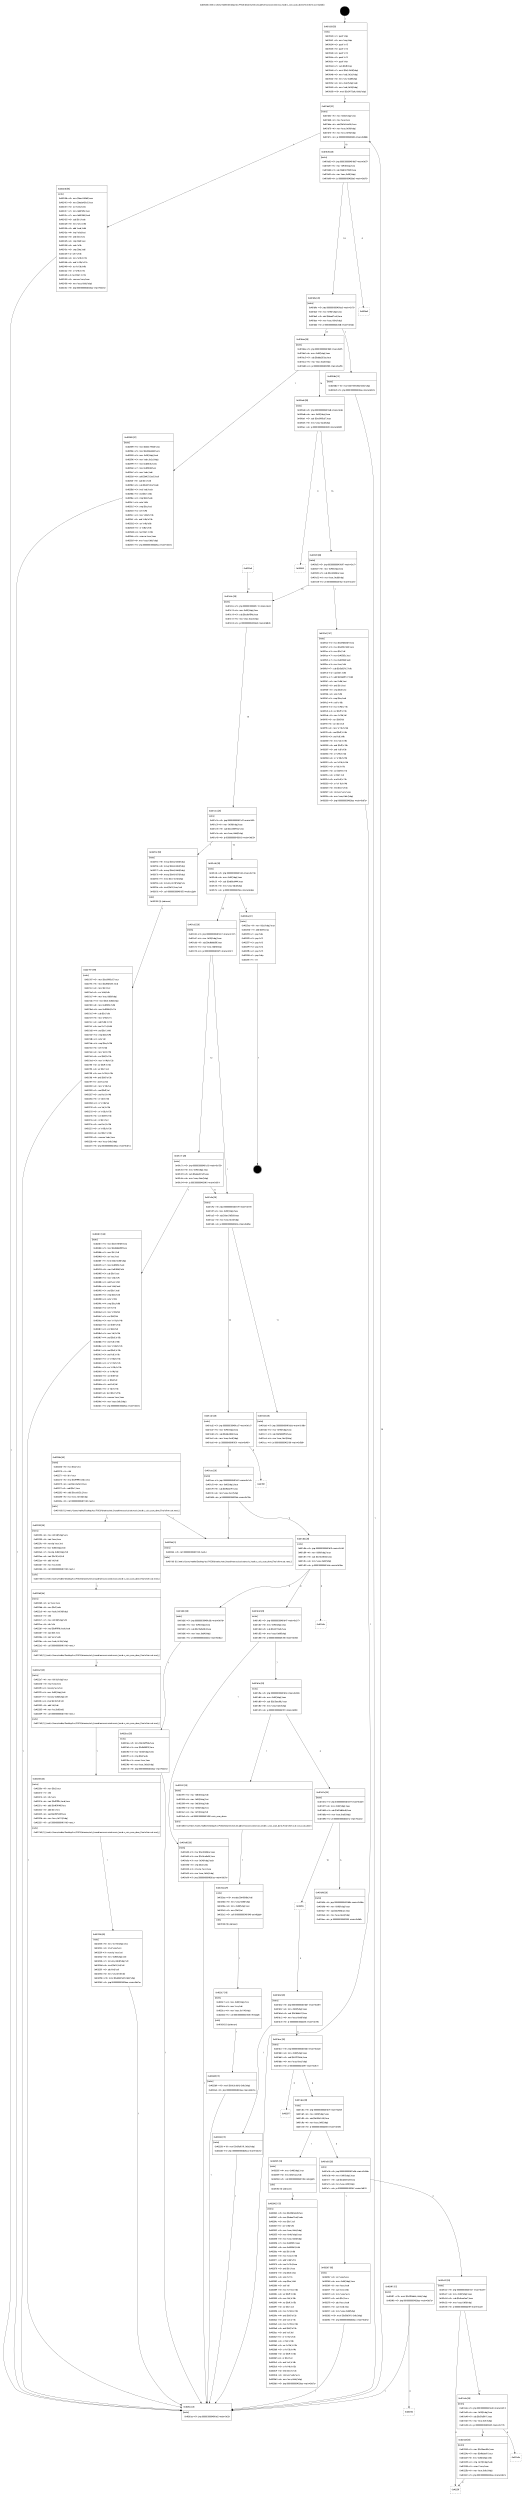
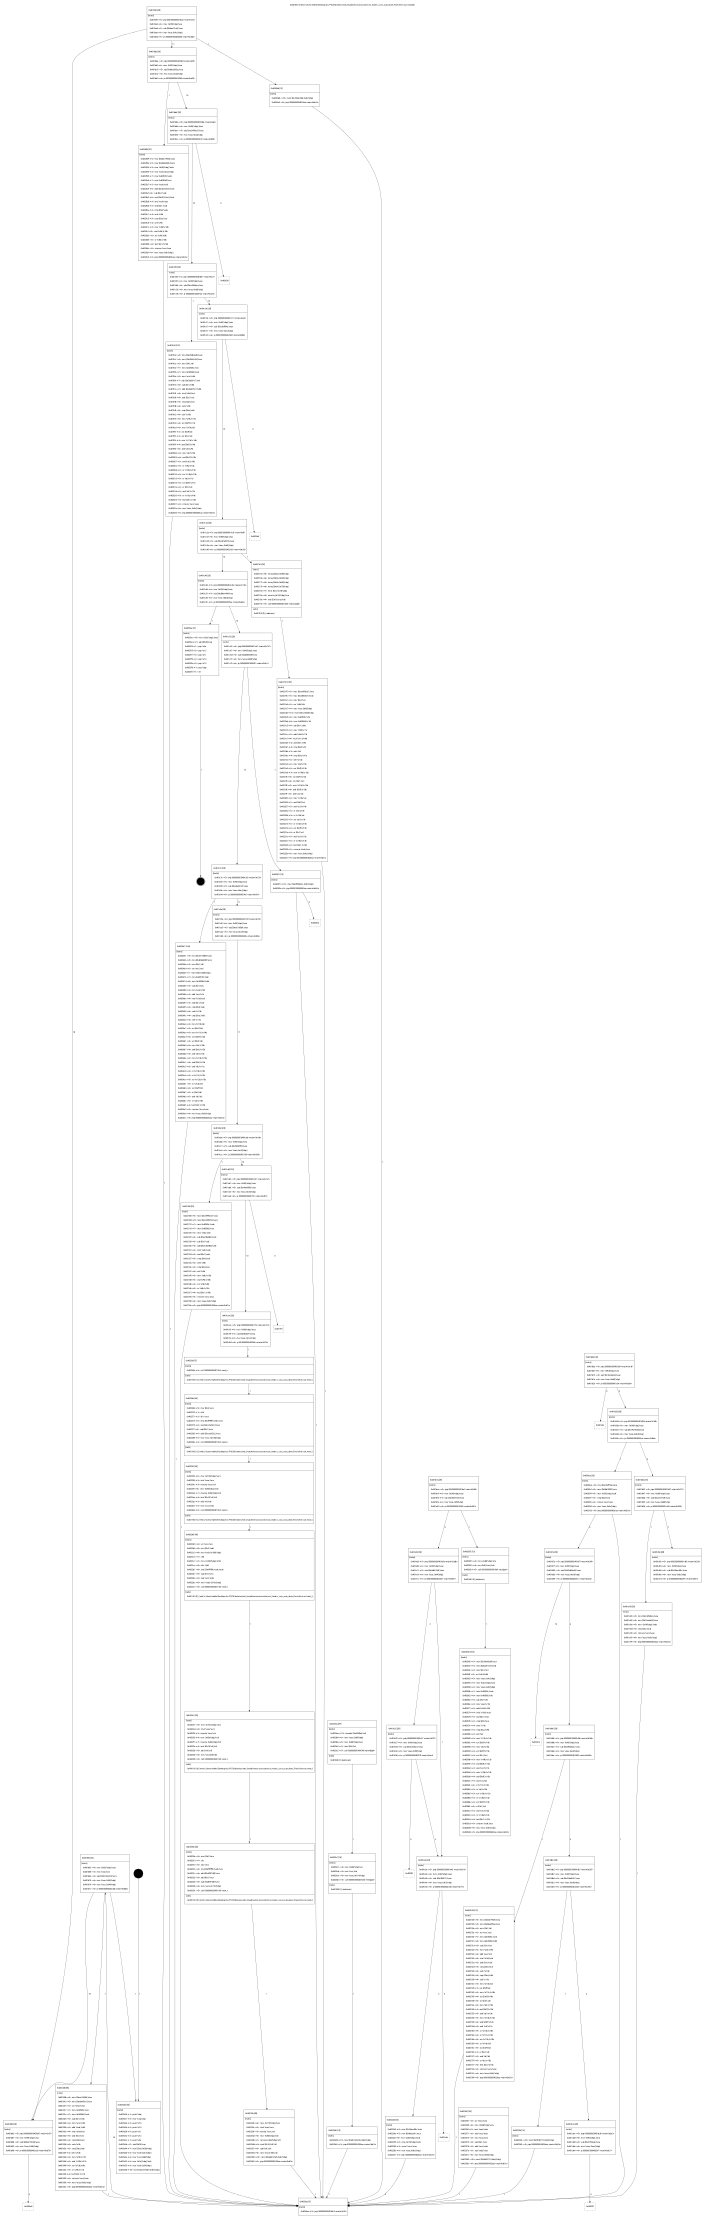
(345, 98) -> (126, 1996)
(338, 238) -> (73, 1051)
(248, 582) -> (240, 435)
(220, 1074) -> (255, 770)
none -> (206, 1256)
(228, 1319) -> (241, 1162)
(274, 1518) -> none
(186, 1526) -> (249, 1389)
(299, 1588) -> (646, 1459)
(308, 1751) -> (587, 1531)
(243, 1806) -> none
(299, 1950) -> (569, 1807)
none -> (489, 1994)
(307, 2083) -> none
(345, 2227) -> (440, 1719)
(462, 2482) -> (386, 2193)
